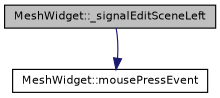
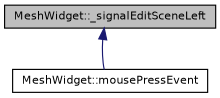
(118, 43) -> (103, 55)
